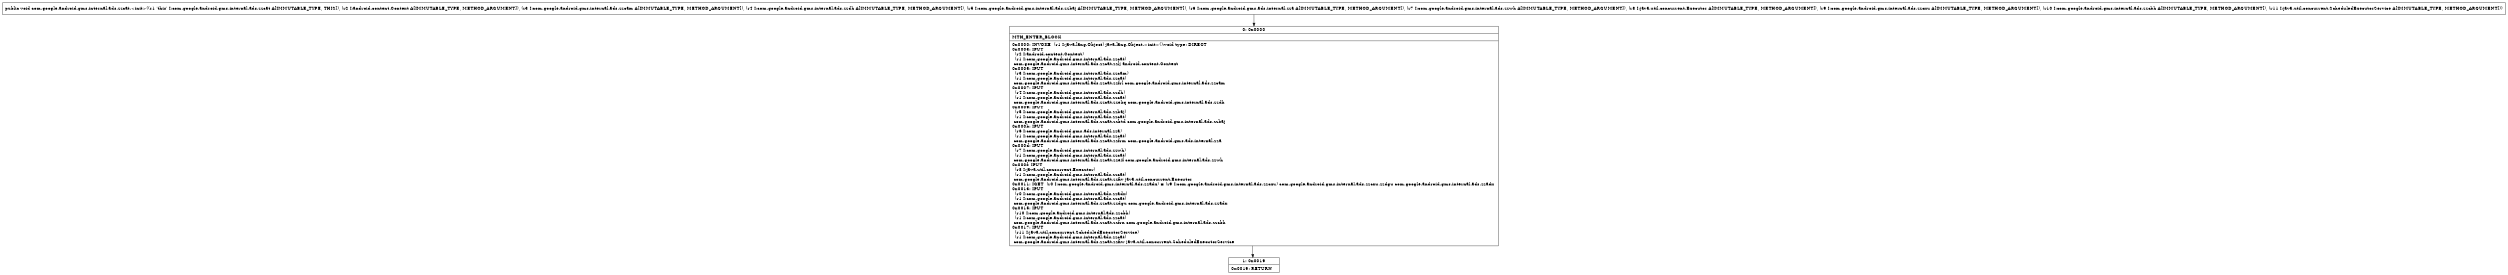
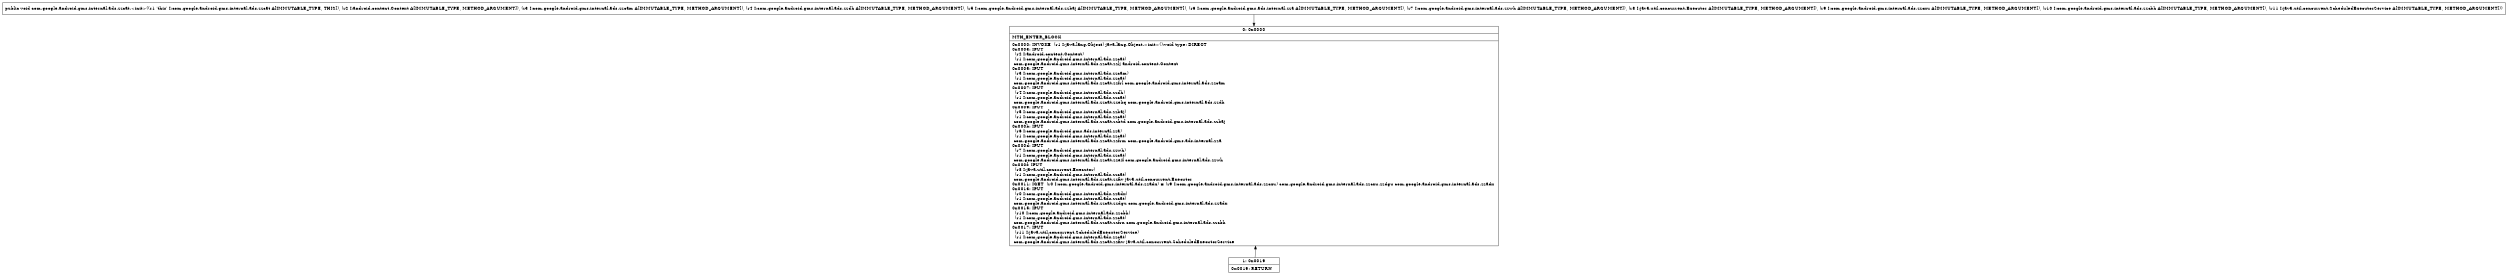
(1253, 250) -> (1255, 253)
